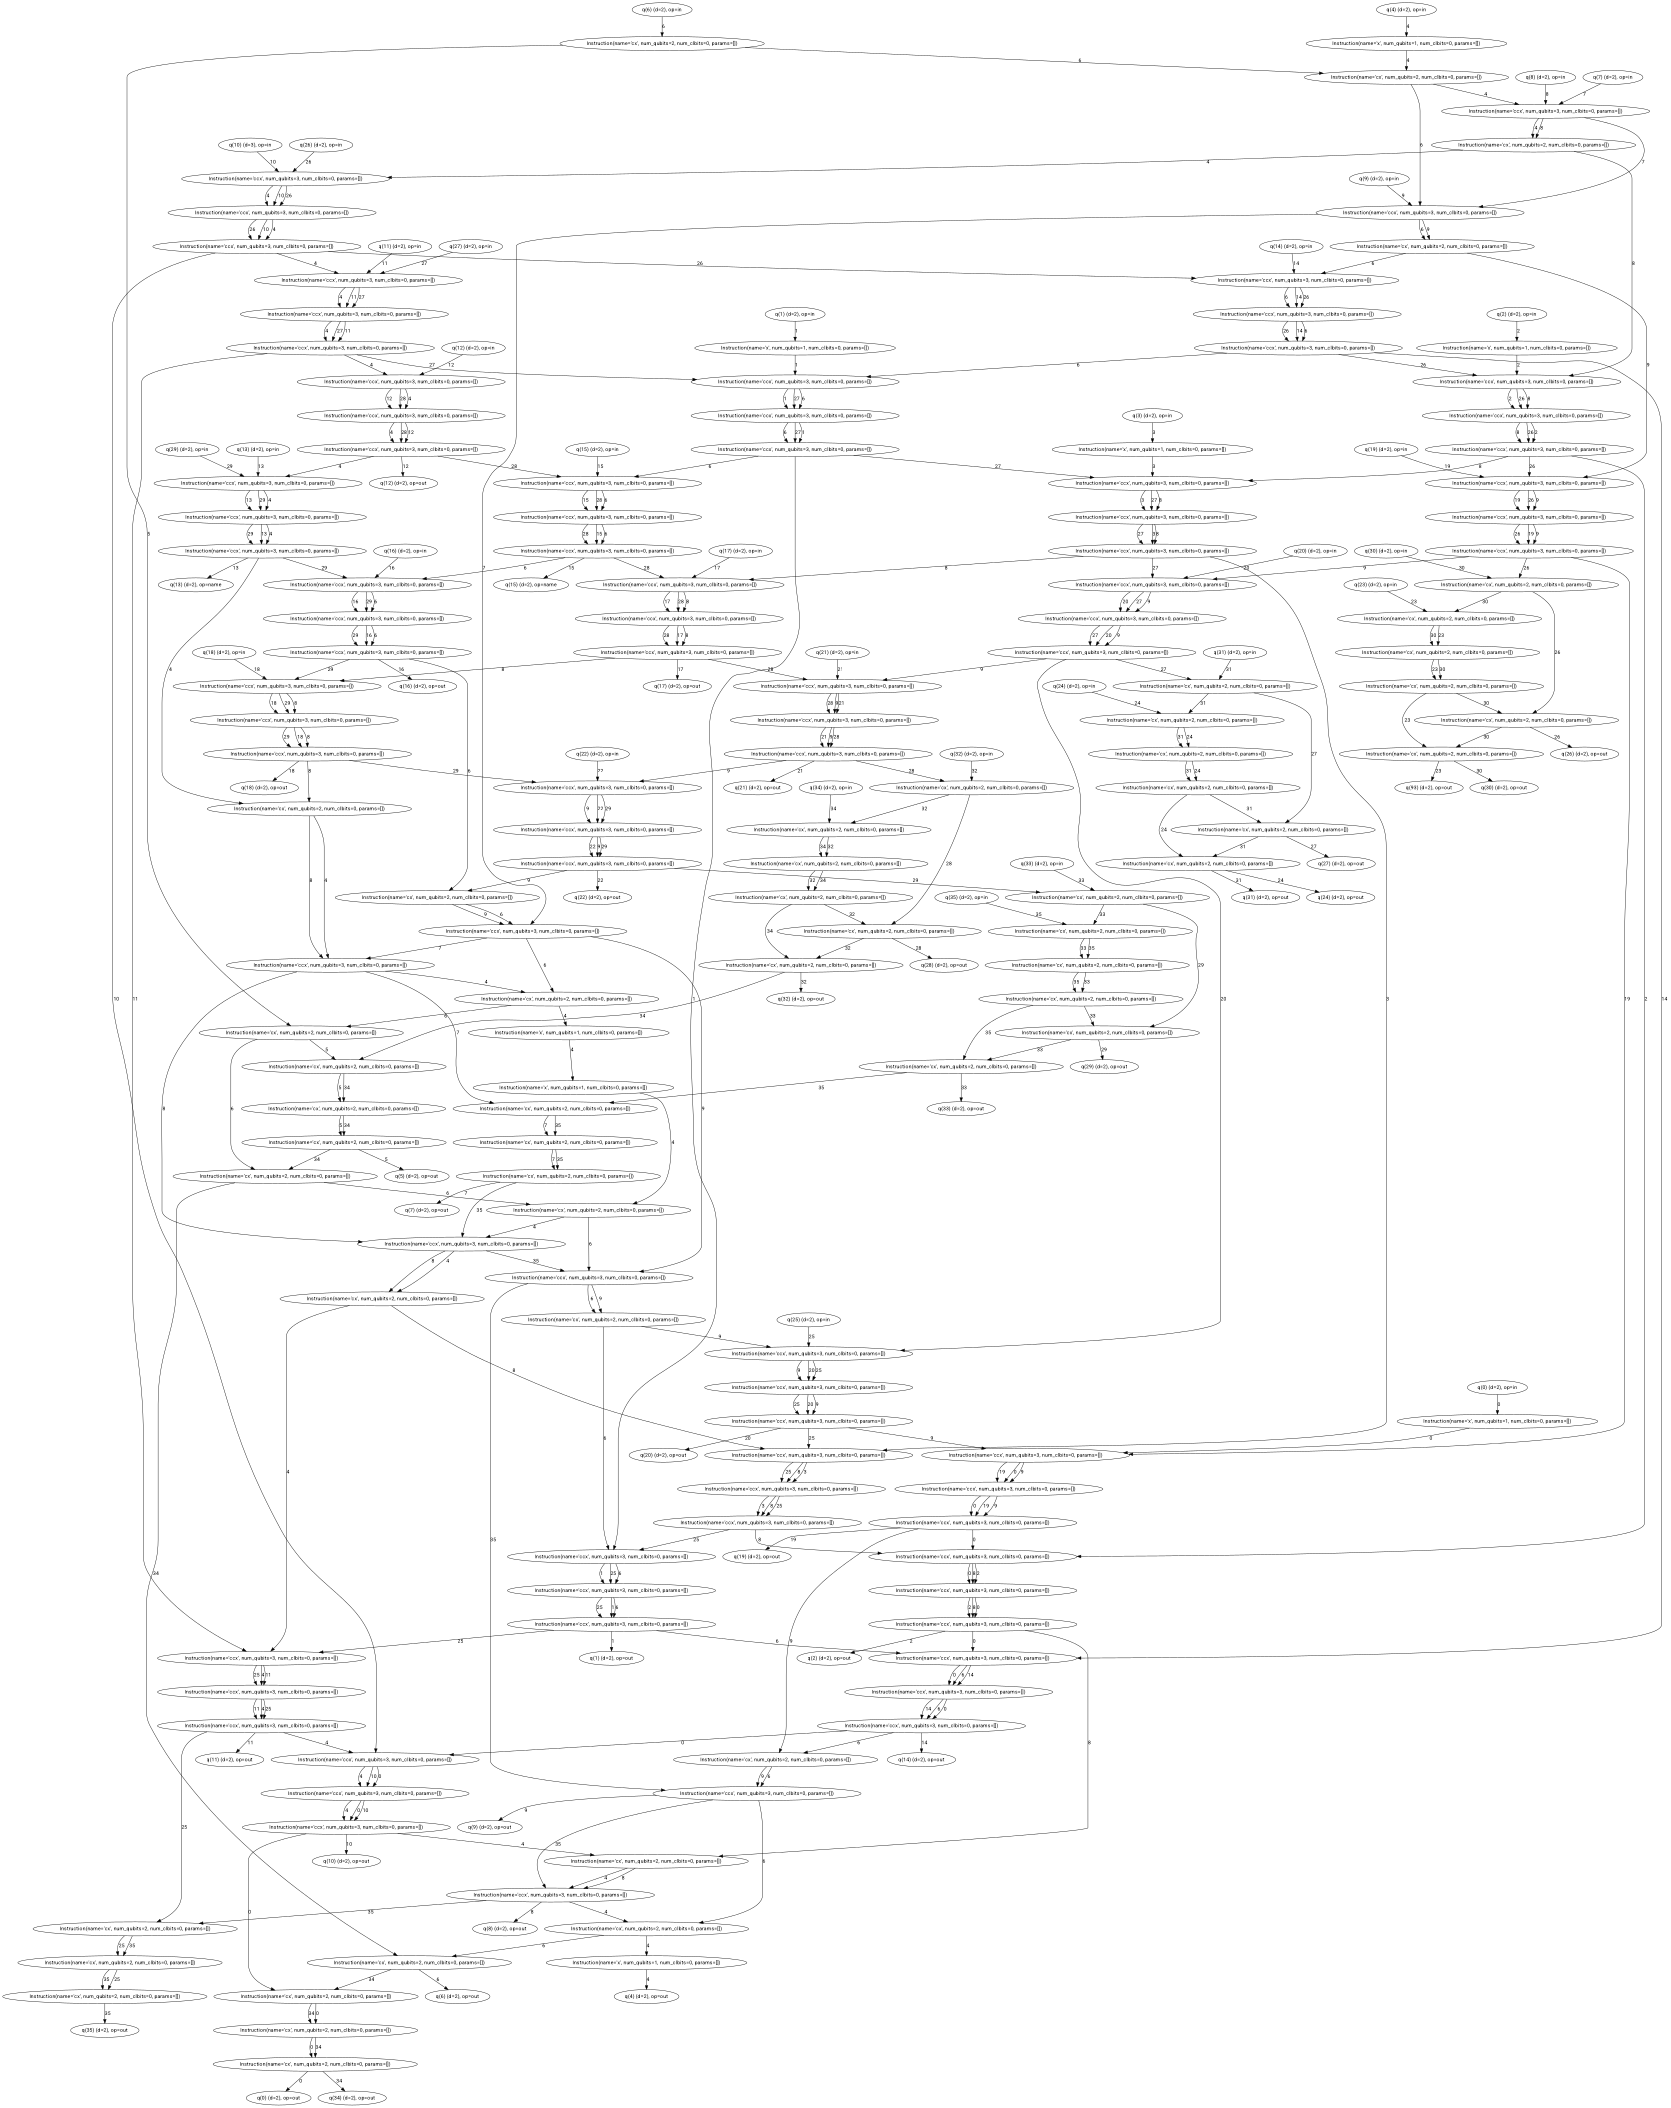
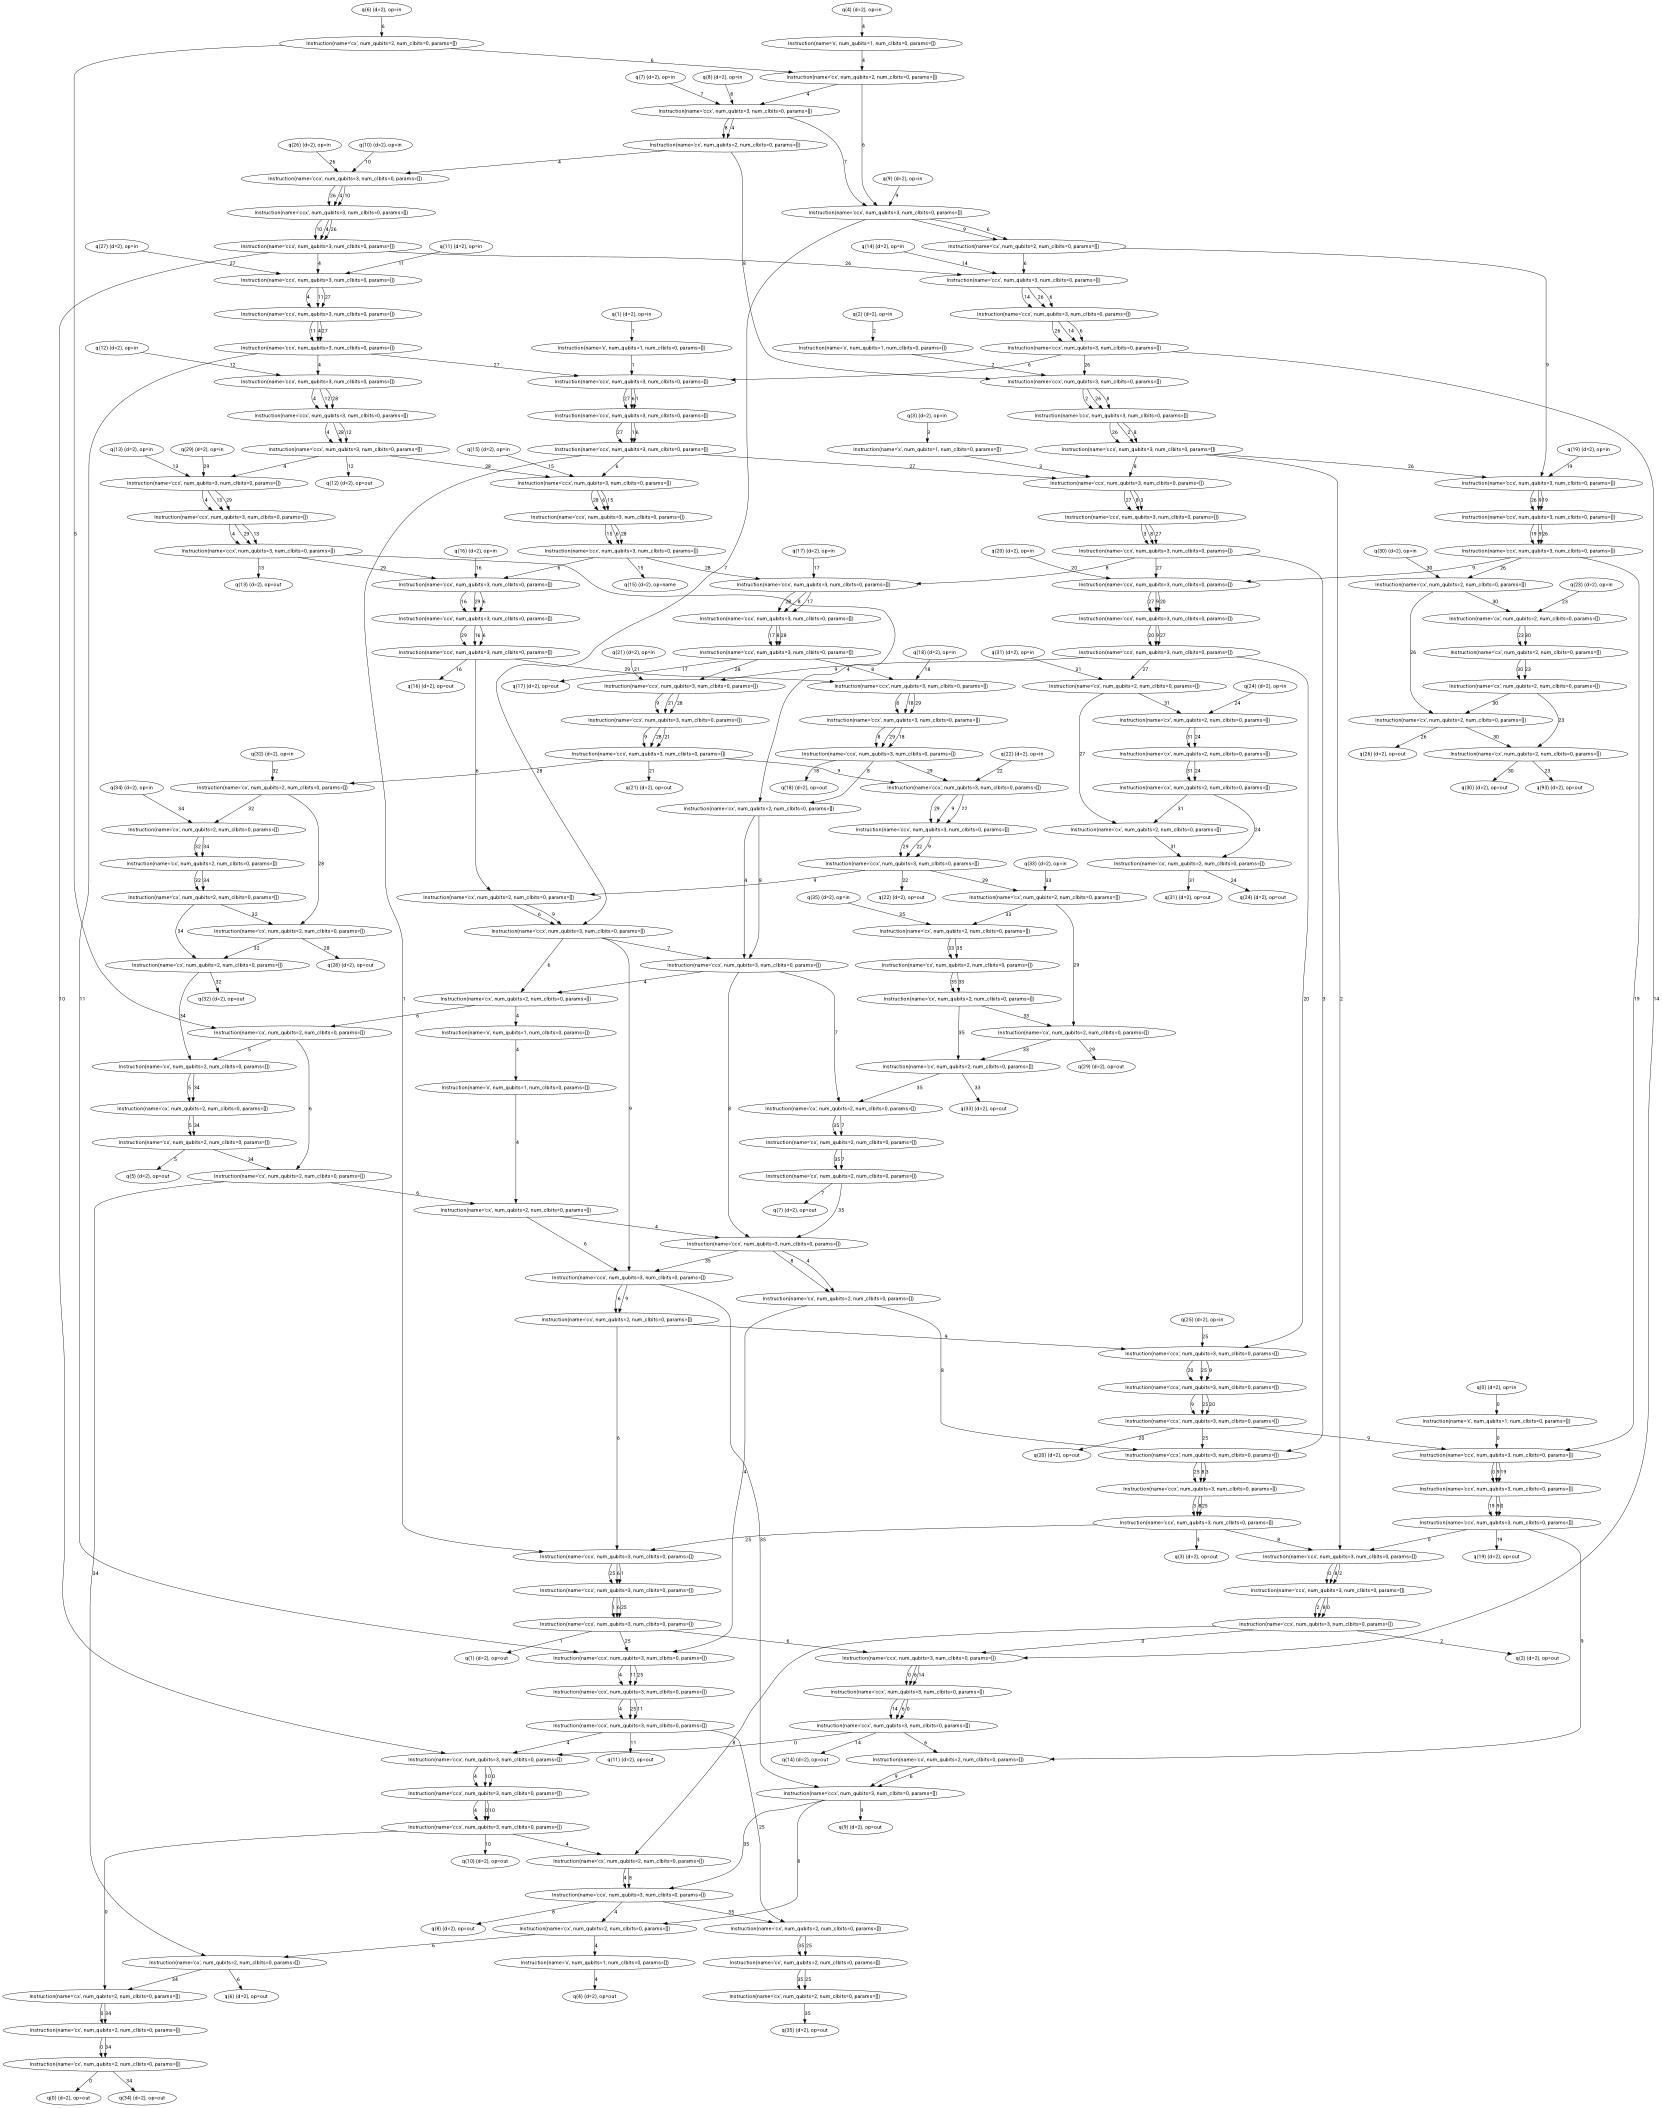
(250, 145) -> (381, 145)
(196, 585) -> (258, 585)
(1341, 864) -> none
none -> (1196, 1557)
